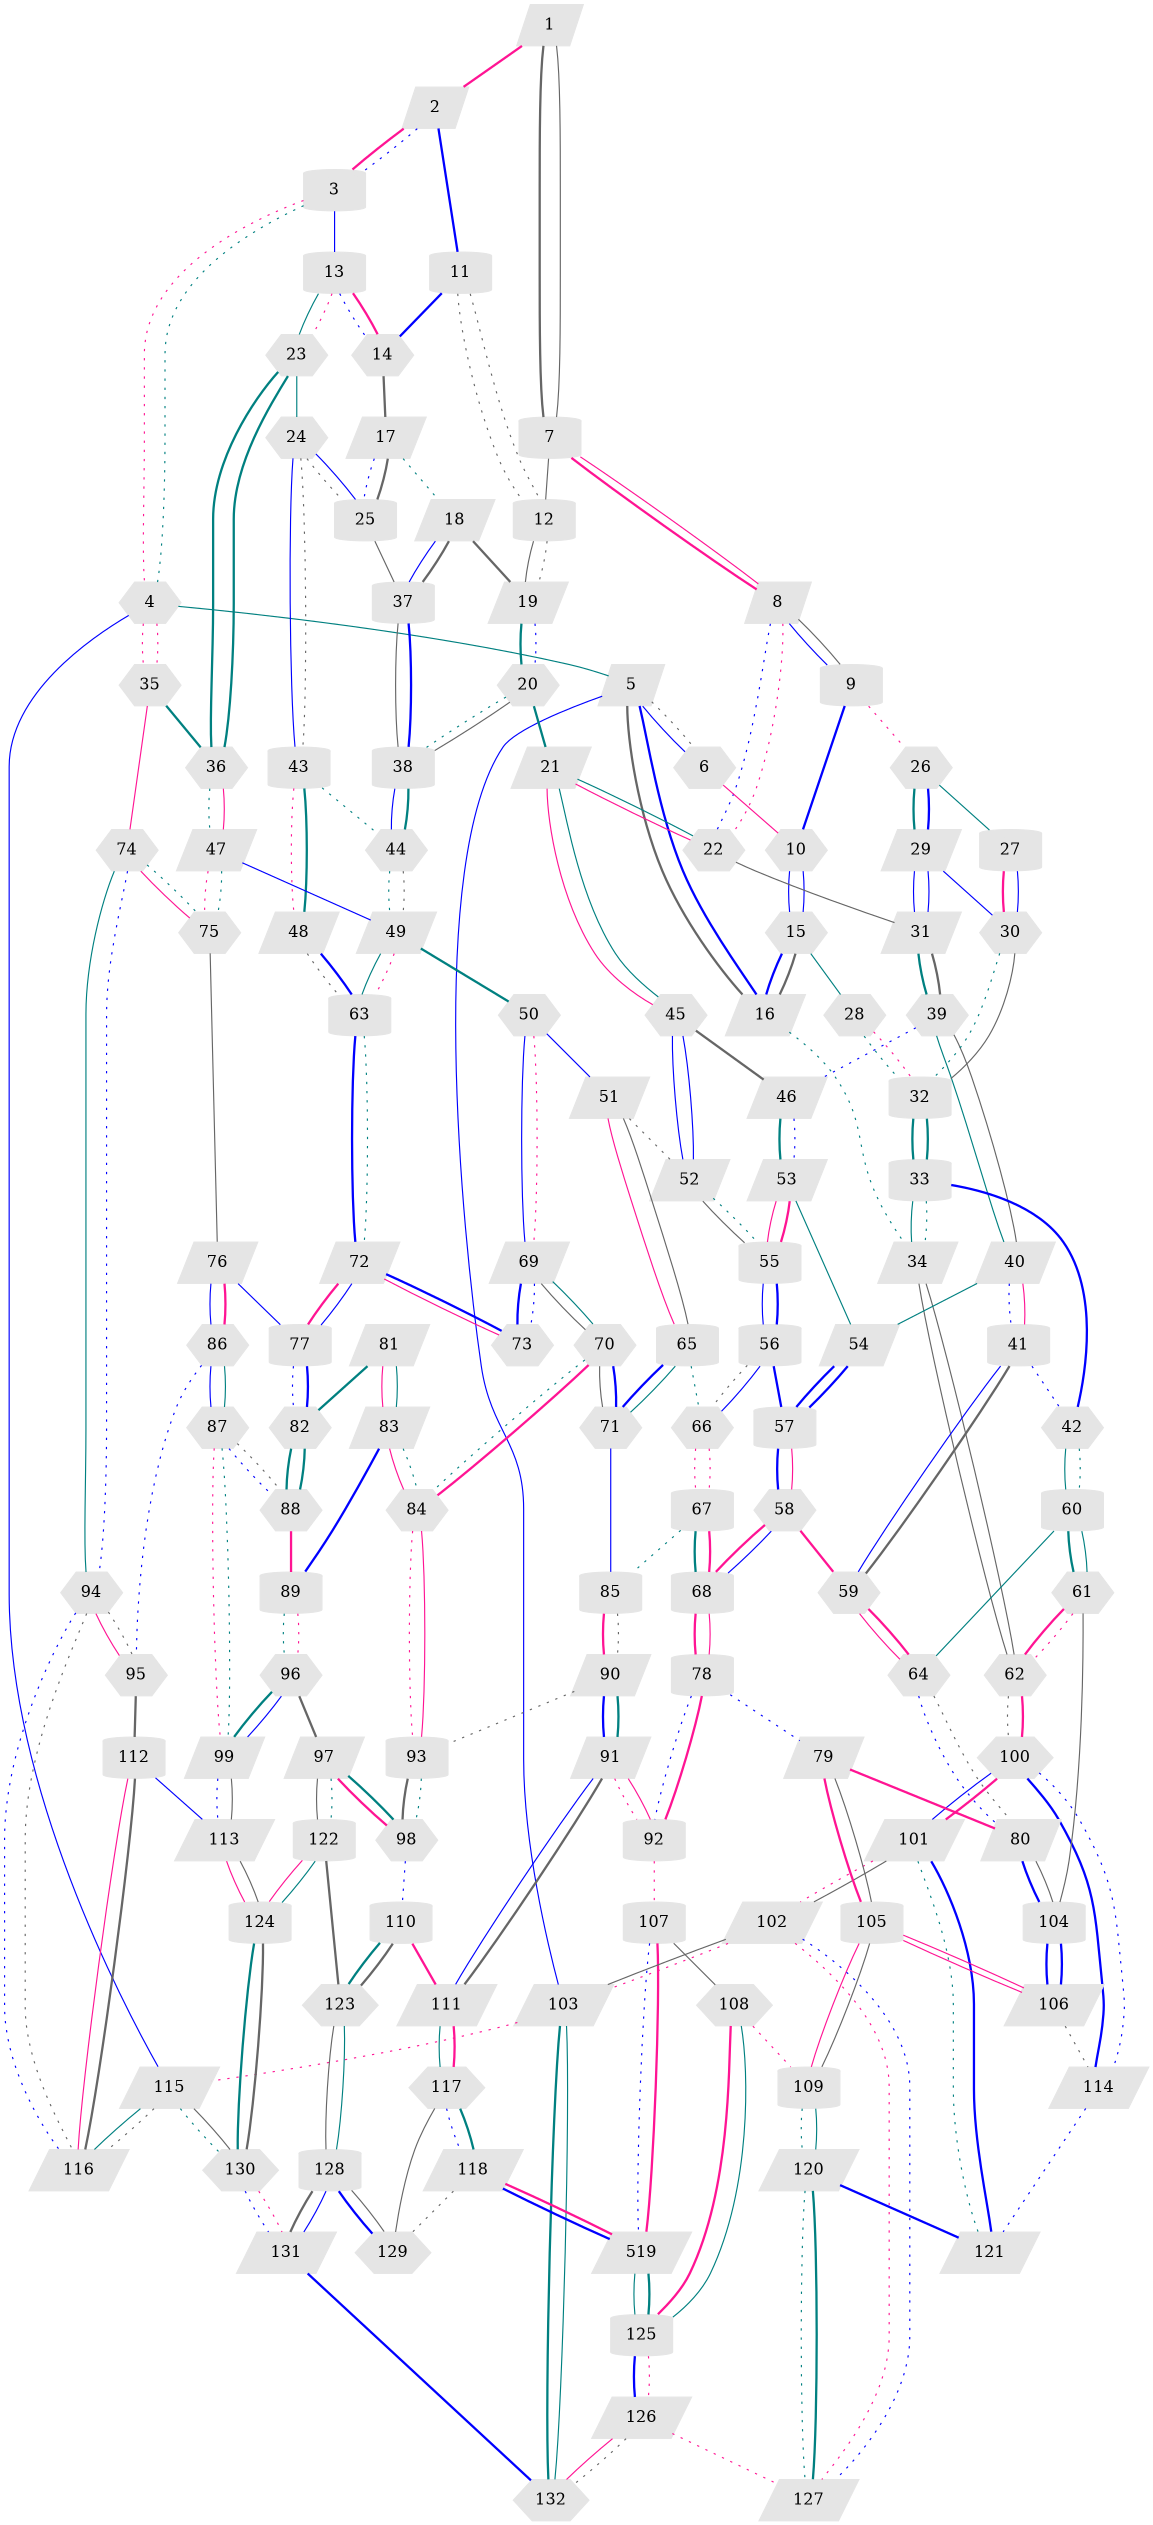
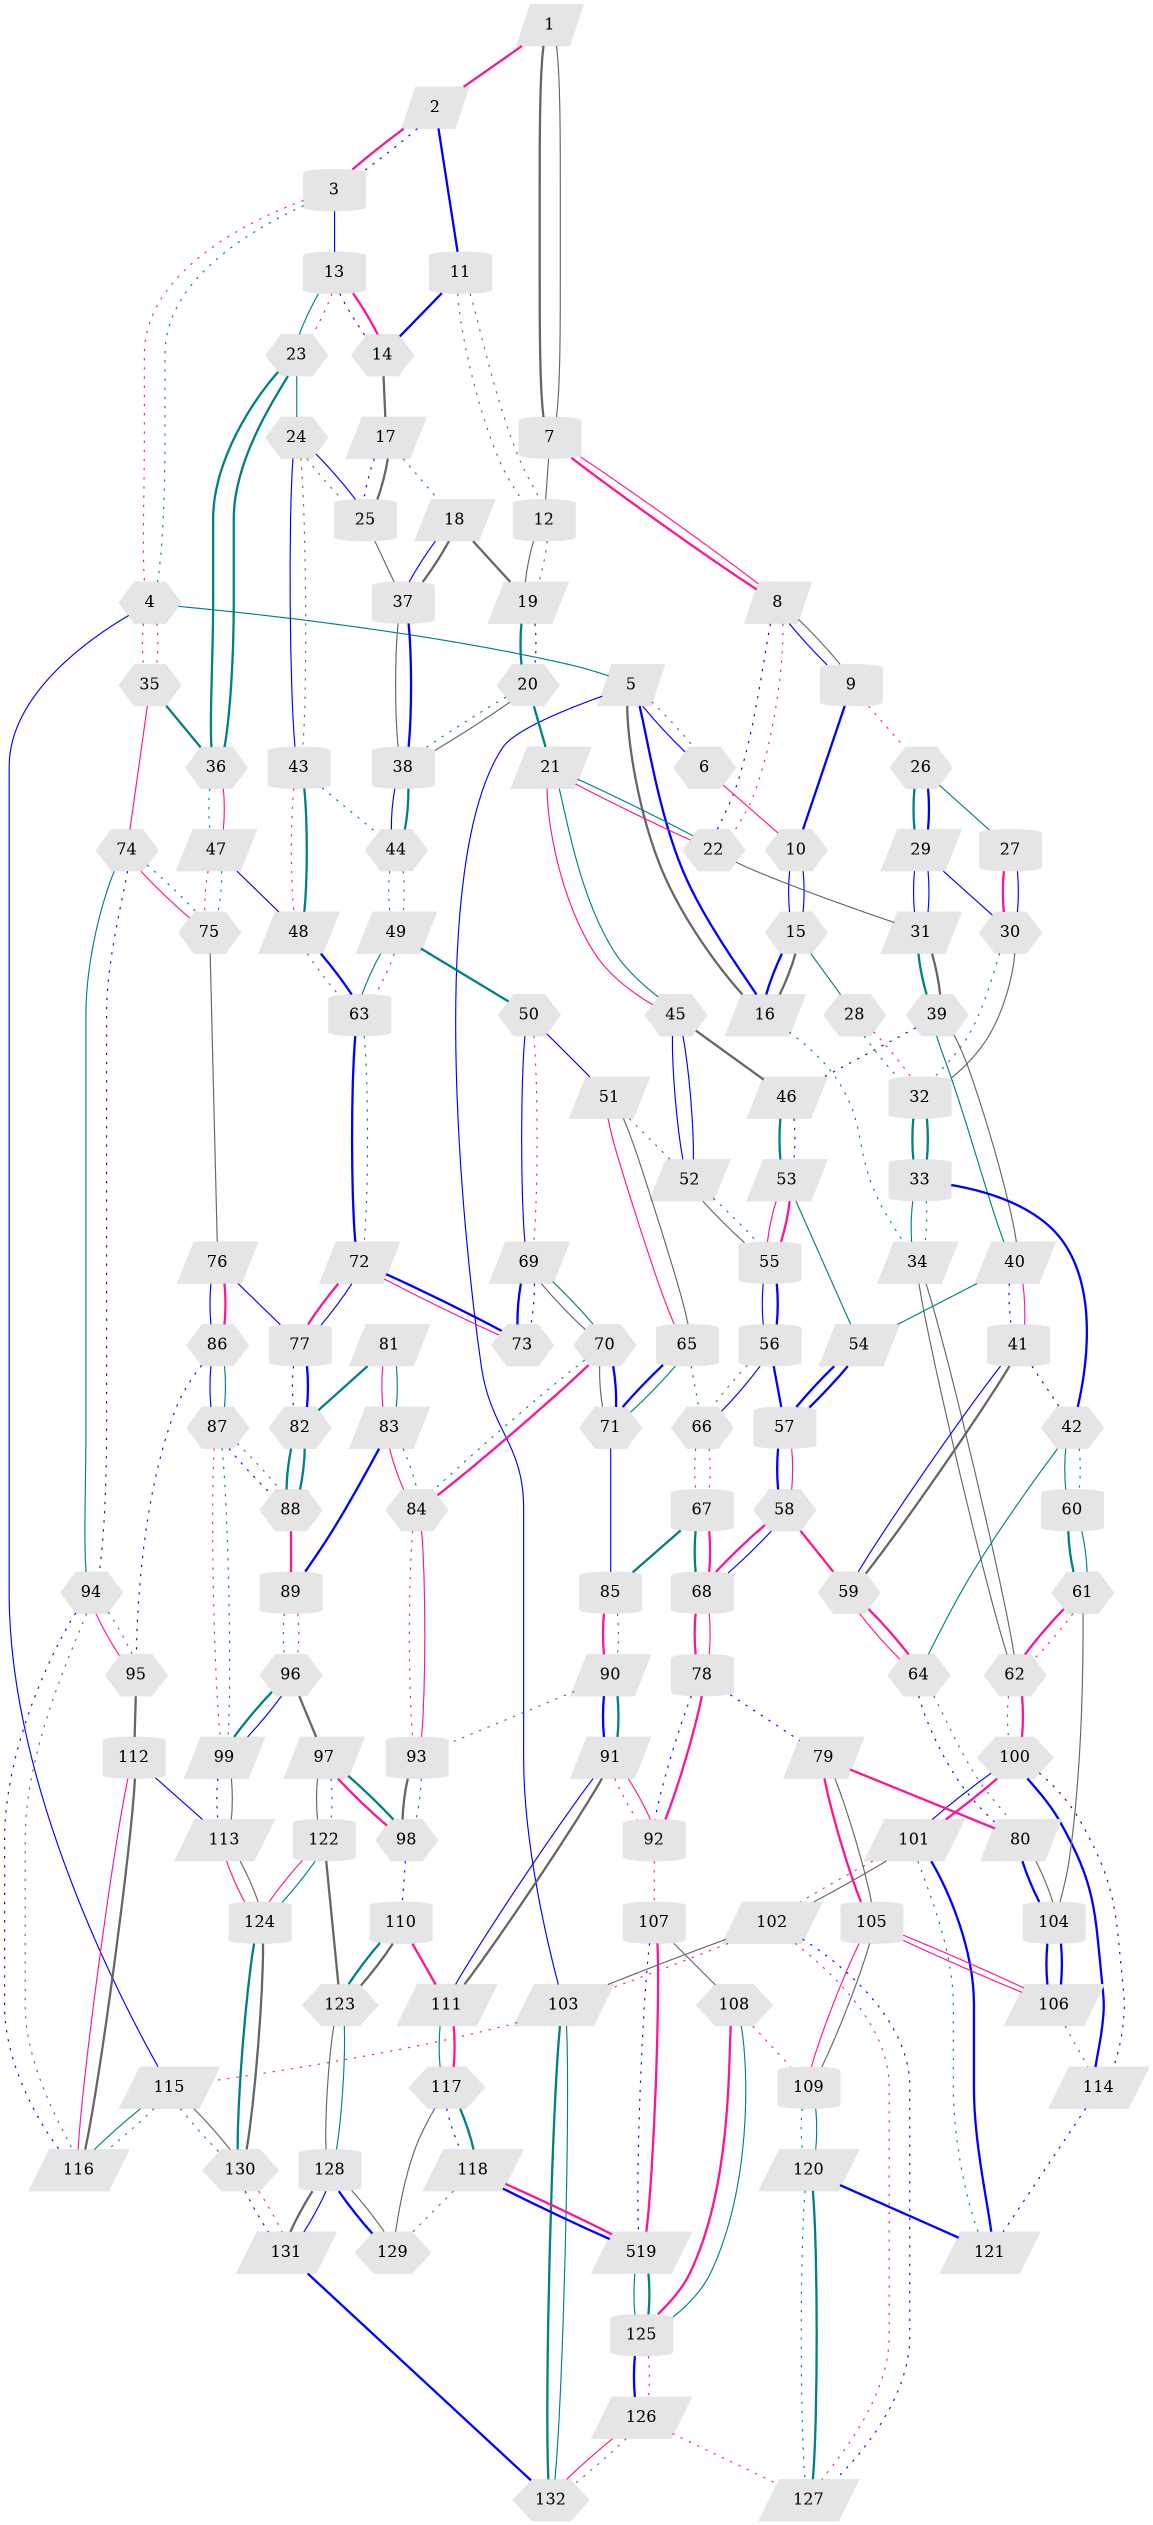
(313, 894) -> (258, 892)
(657, 1551) -> (657, 1551)
(1007, 1581) -> (998, 1533)
